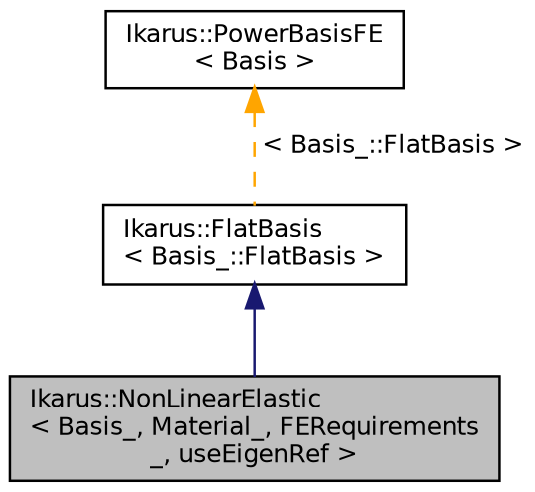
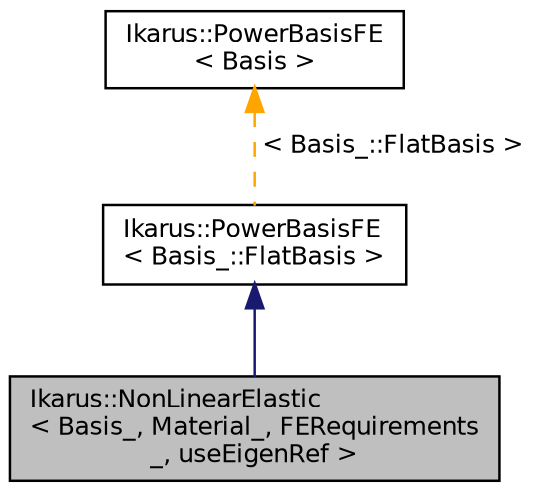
(255, 245) -> (255, 245)
